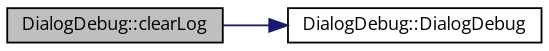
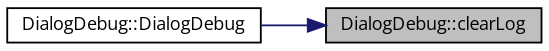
(246, 25) -> (284, 25)
